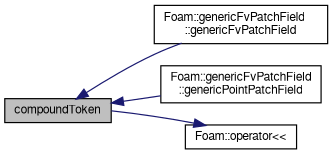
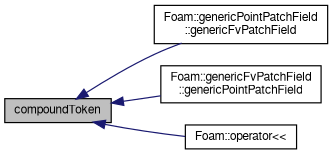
(241, 25) -> (241, 25)
(153, 116) -> (145, 131)
